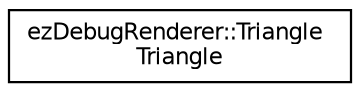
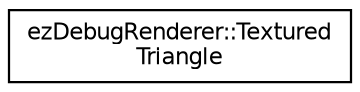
(180, 46) -> (180, 46)
